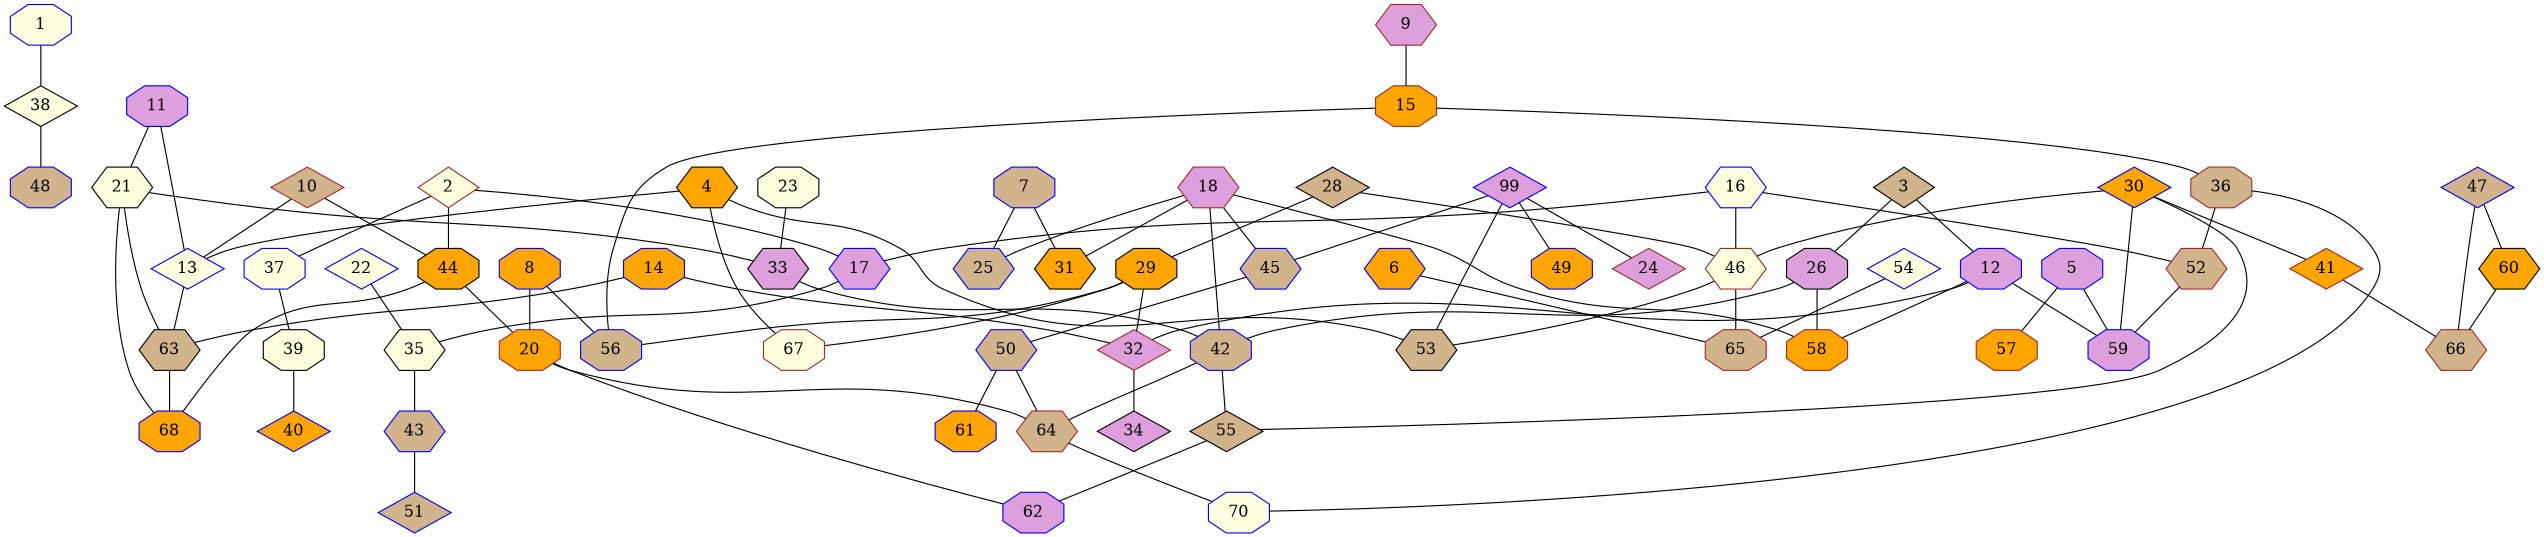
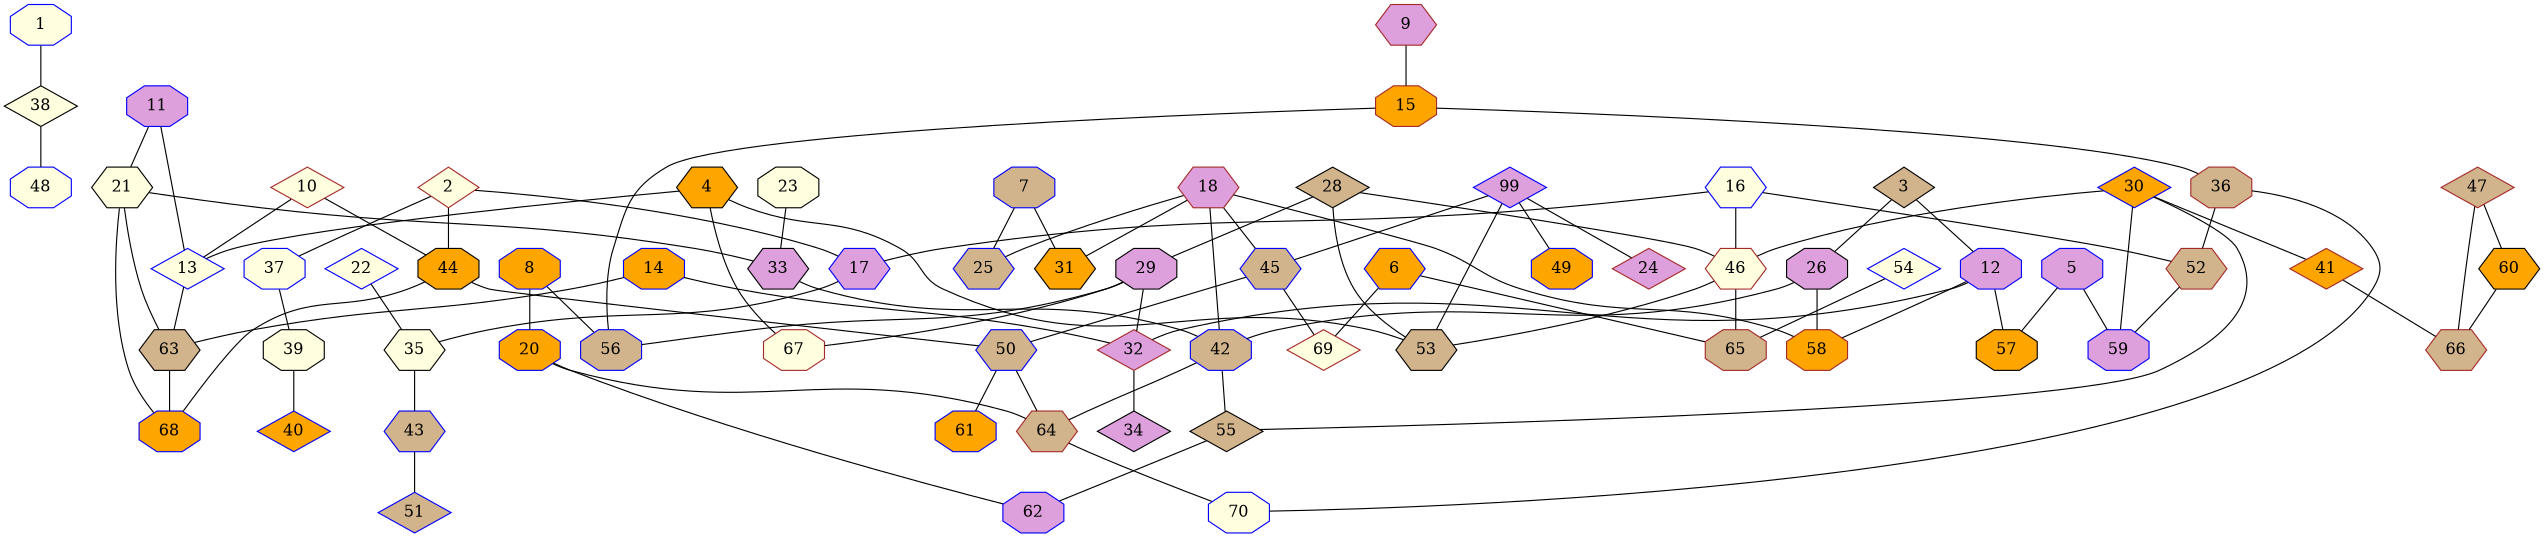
(41, 187) -> (41, 187)
(307, 187) -> (307, 187)
(2478, 187) -> (2478, 187)
(1146, 269) -> (1146, 269)
none -> (1351, 283)
(489, 309) -> (725, 317)
(2055, 309) -> (1999, 309)
(530, 350) -> (530, 350)
none -> (1324, 350)
(2007, 350) -> (2007, 350)
